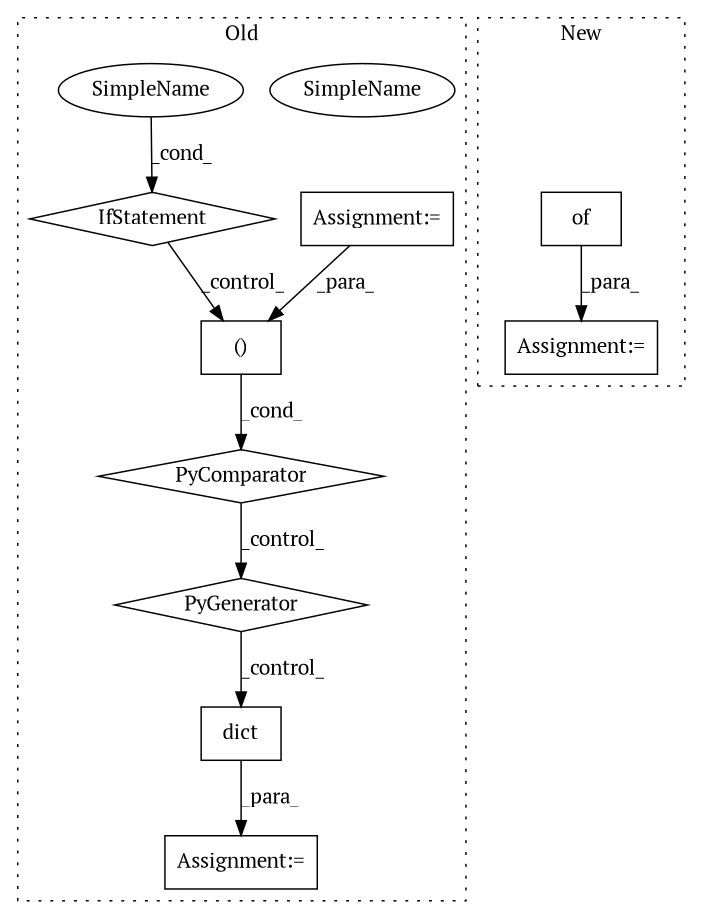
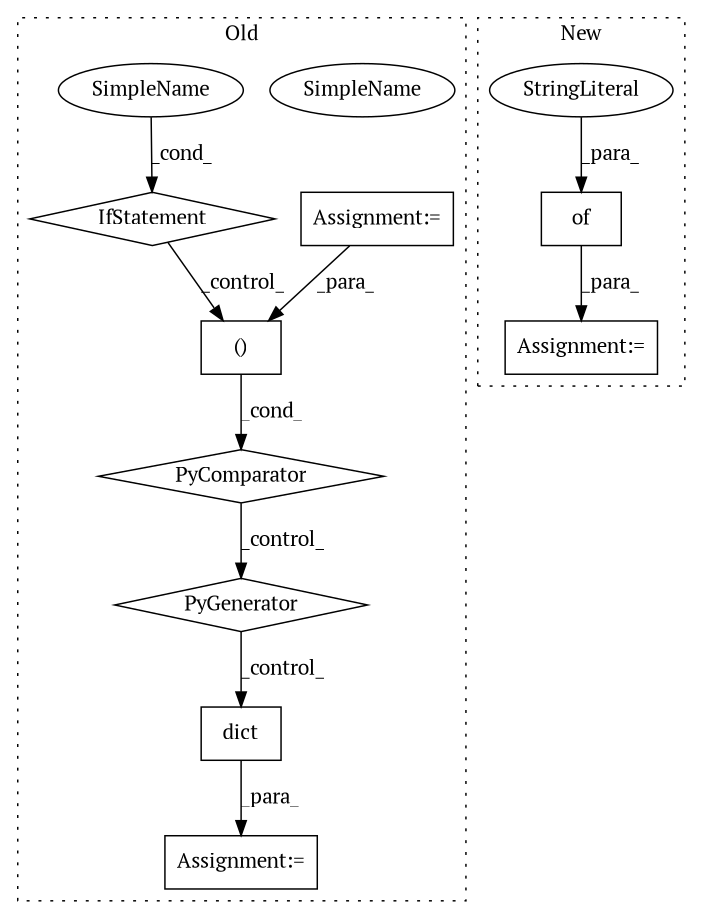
none -> (581, 90)
